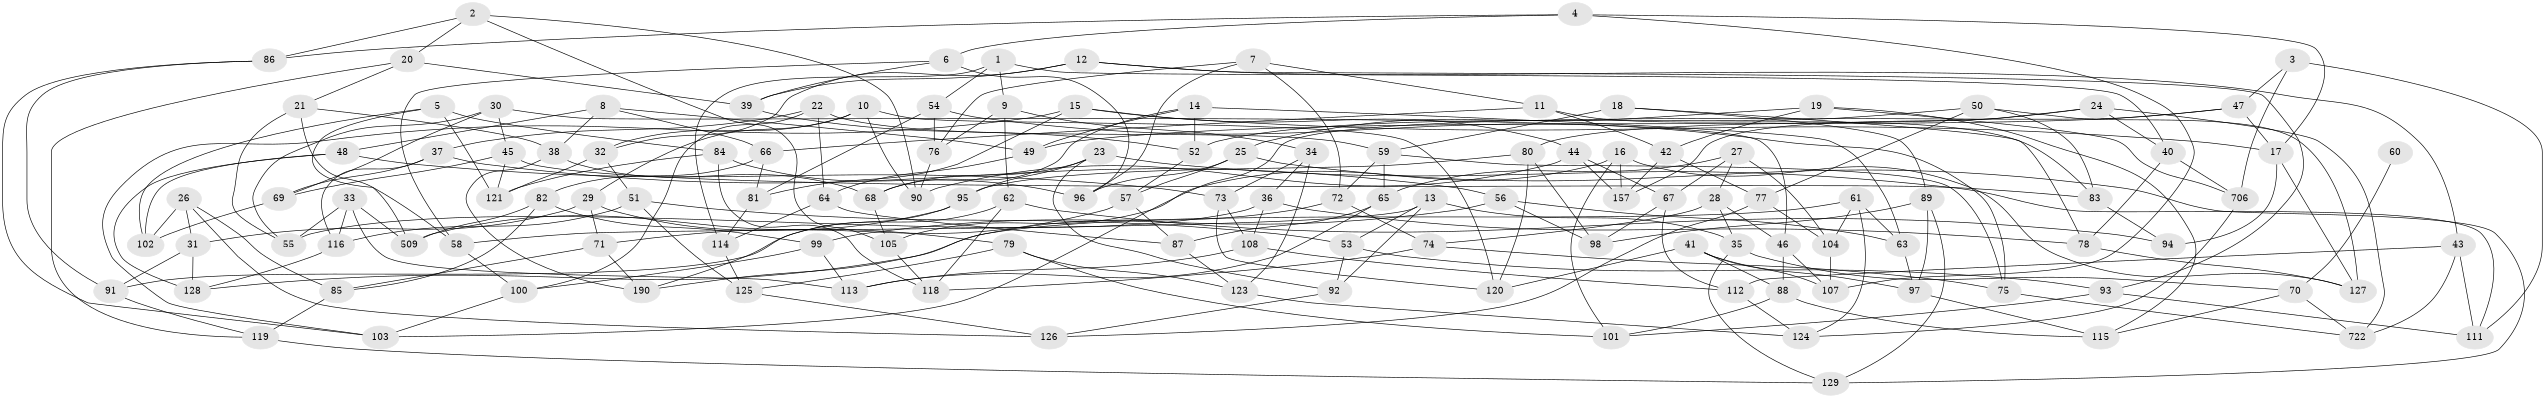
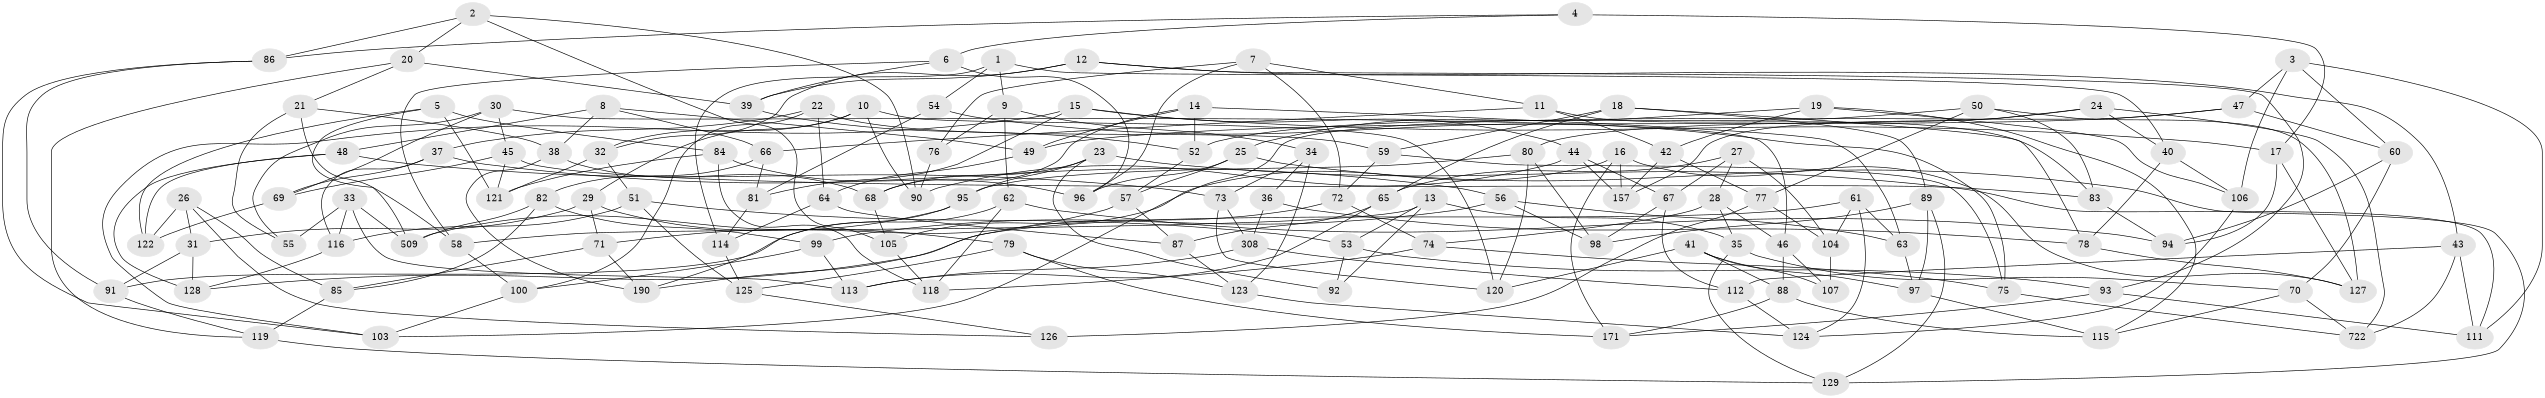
(2131, 91) -> none
none -> (2346, 108)
(934, 130) -> none
(2261, 133) -> (2317, 130)
(1384, 176) -> (1497, 144)
(2240, 199) -> (2240, 199)
none -> (2291, 205)
(730, 221) -> none
(146, 245) -> (146, 245)
(1250, 245) -> (1250, 245)
(1192, 314) -> none
(1611, 338) -> (1611, 338)
